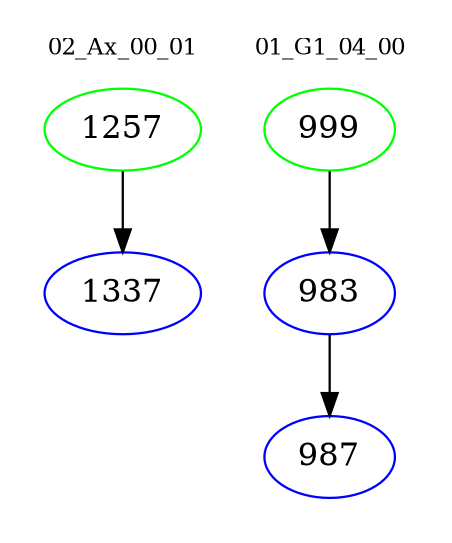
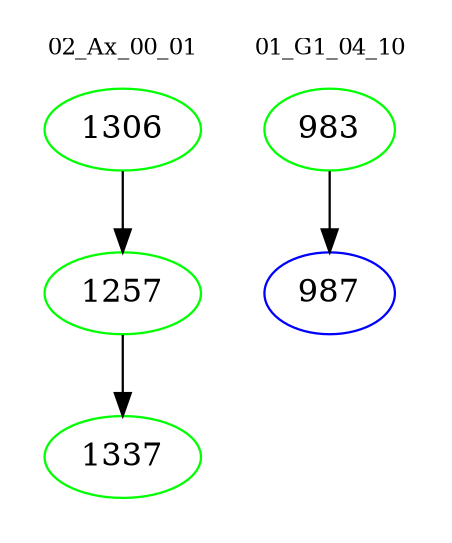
(331, 49) -> (331, 49)
none -> (123, 130)
(330, 130) -> none
(123, 293) -> (123, 457)
(330, 293) -> (330, 130)
